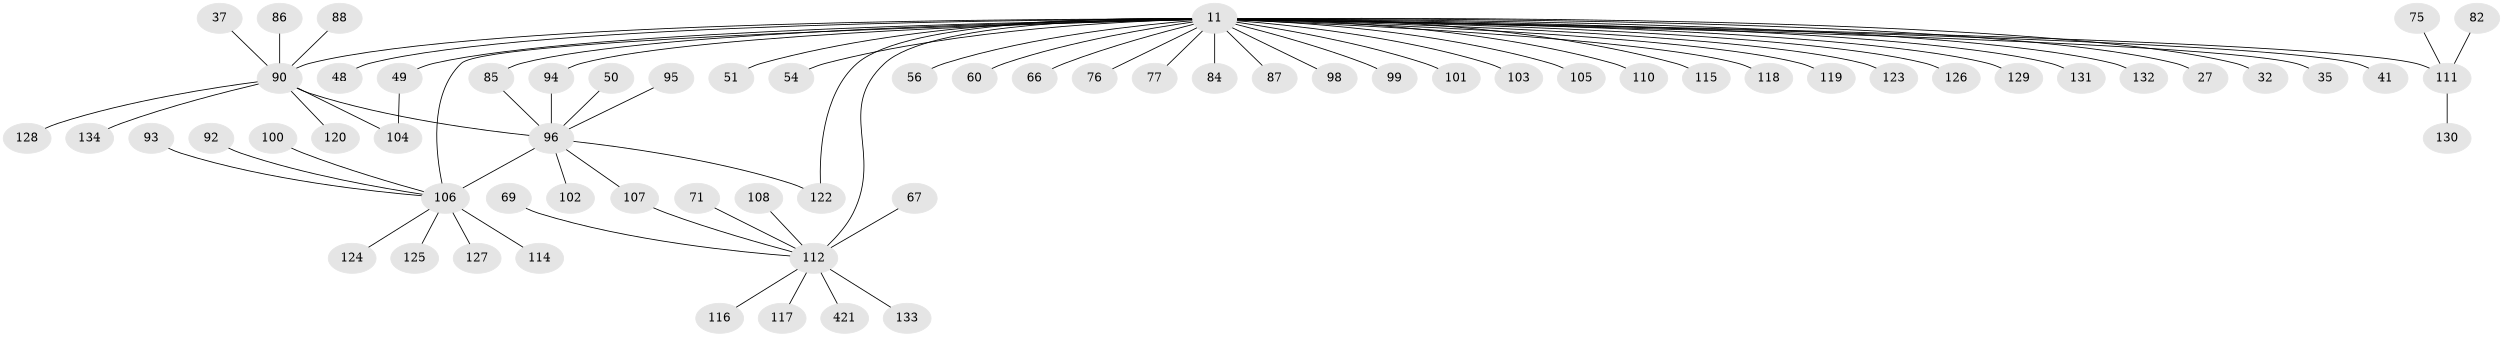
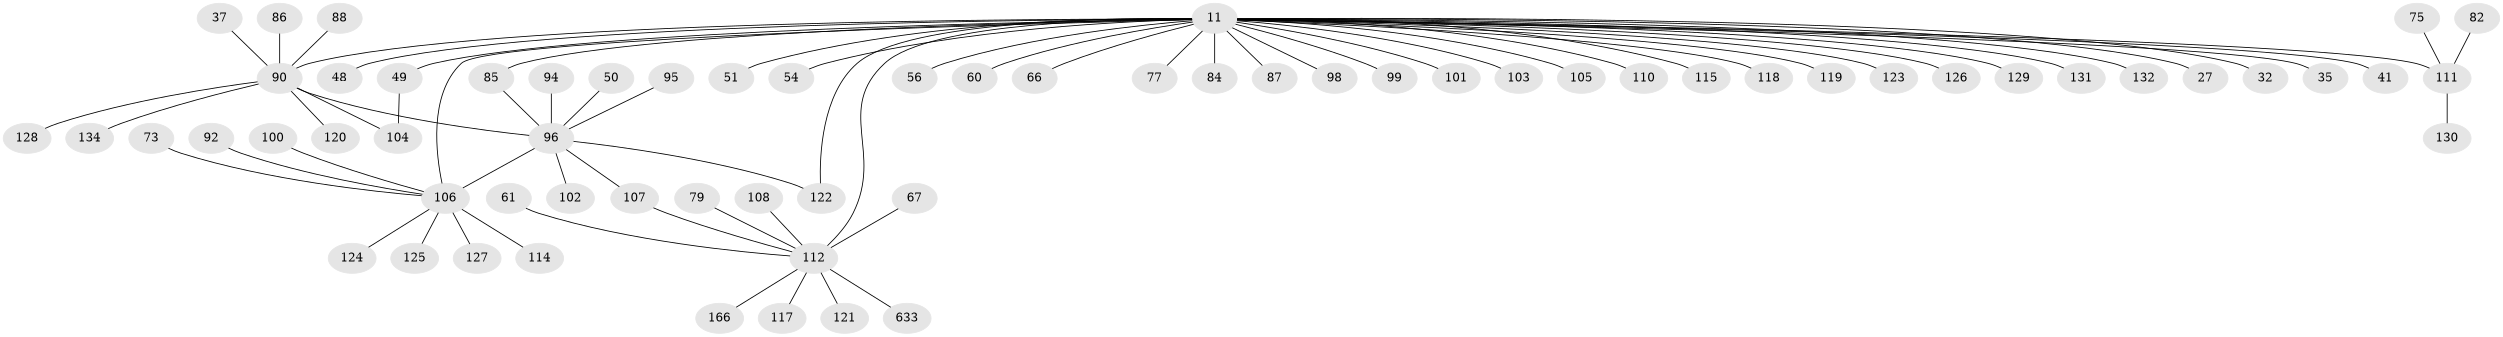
(879, 32) -> none
(1095, 78) -> none
(151, 138) -> (151, 138)
(509, 198) -> (509, 198)
(697, 198) -> (697, 198)
(720, 318) -> (720, 318)
(845, 318) -> (845, 318)
(907, 318) -> (907, 318)
